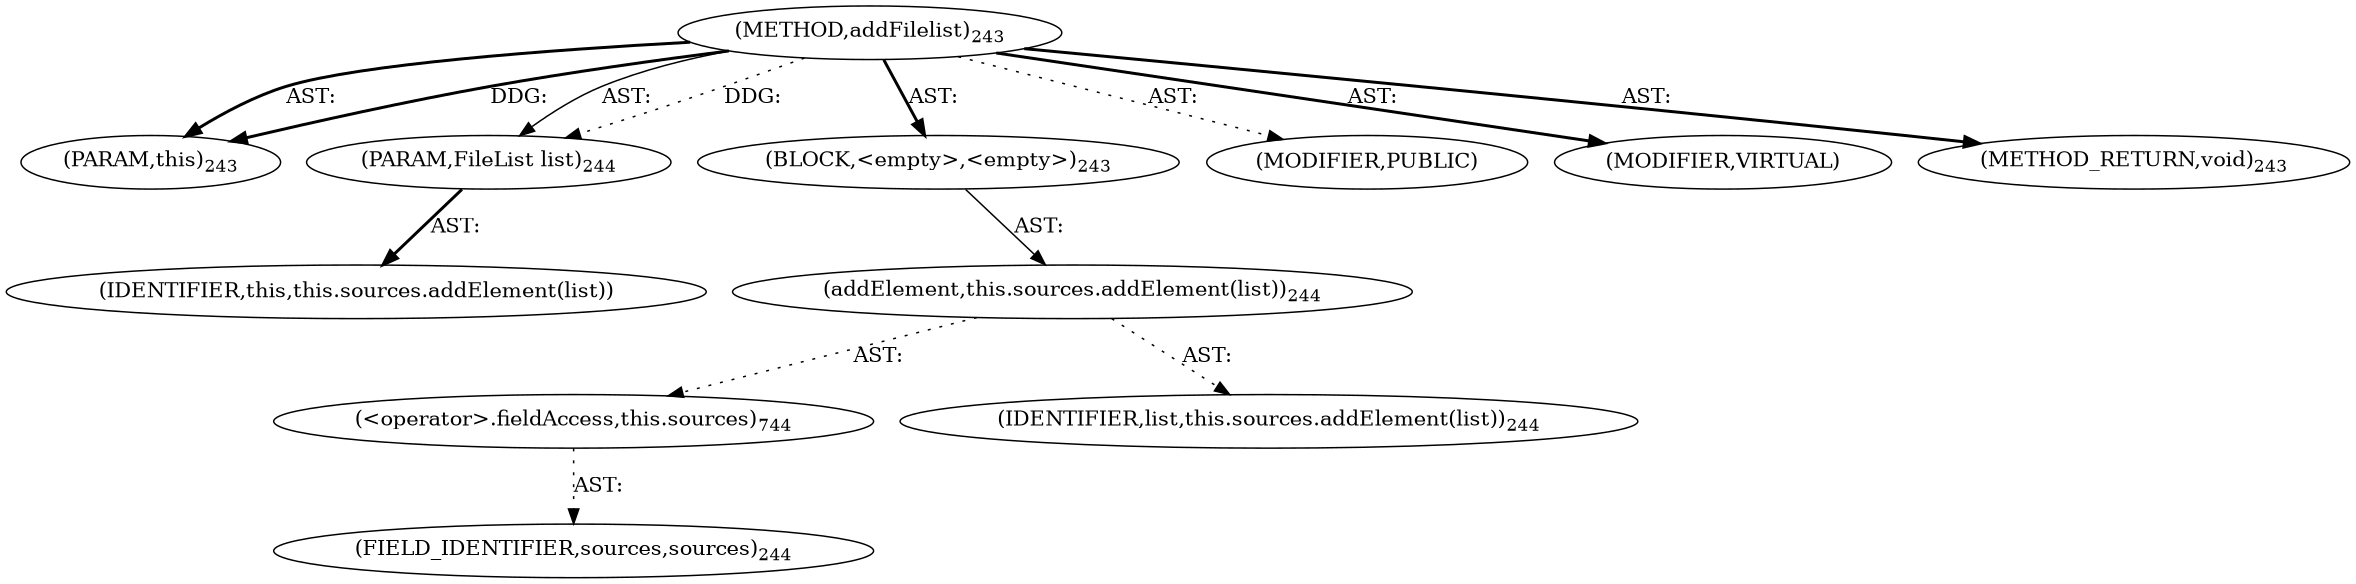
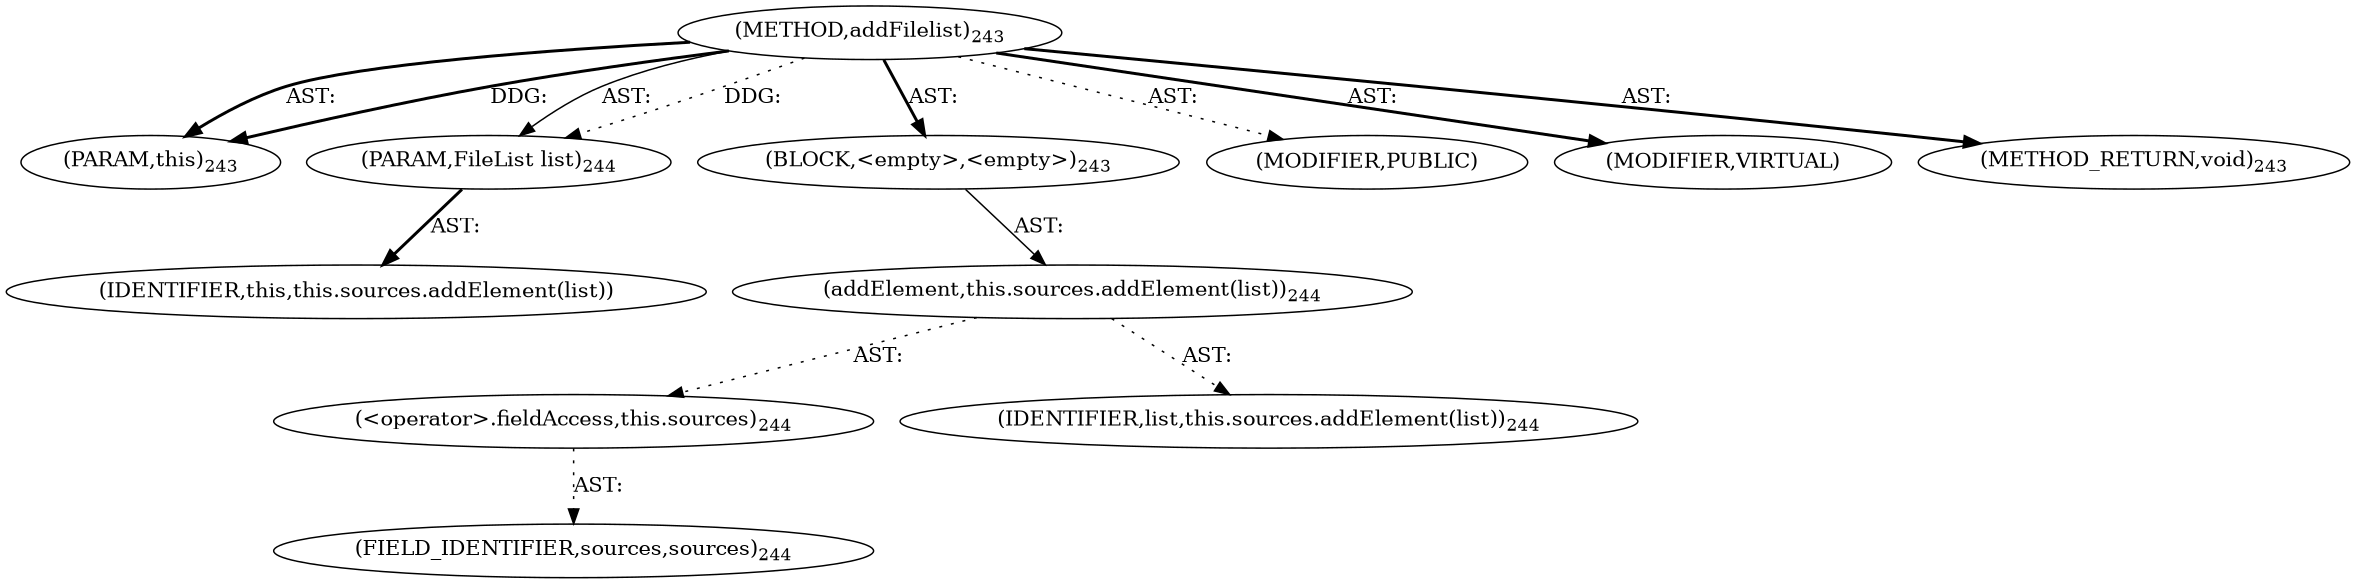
(775, 419) -> (775, 419)
